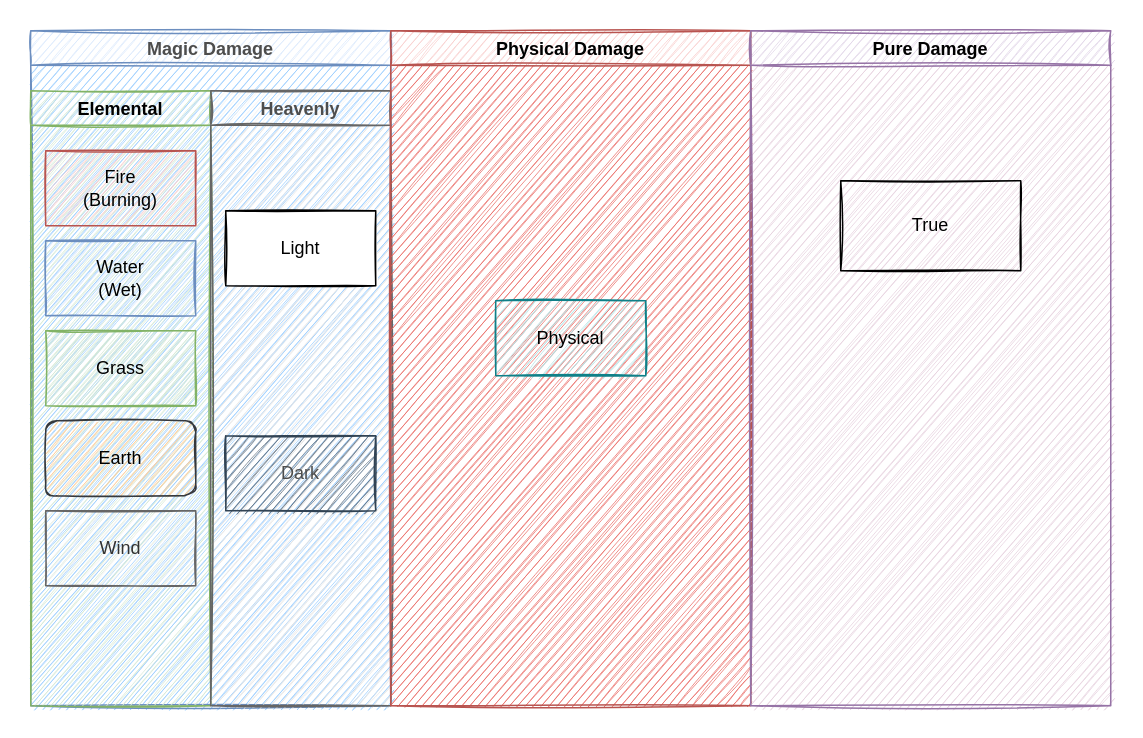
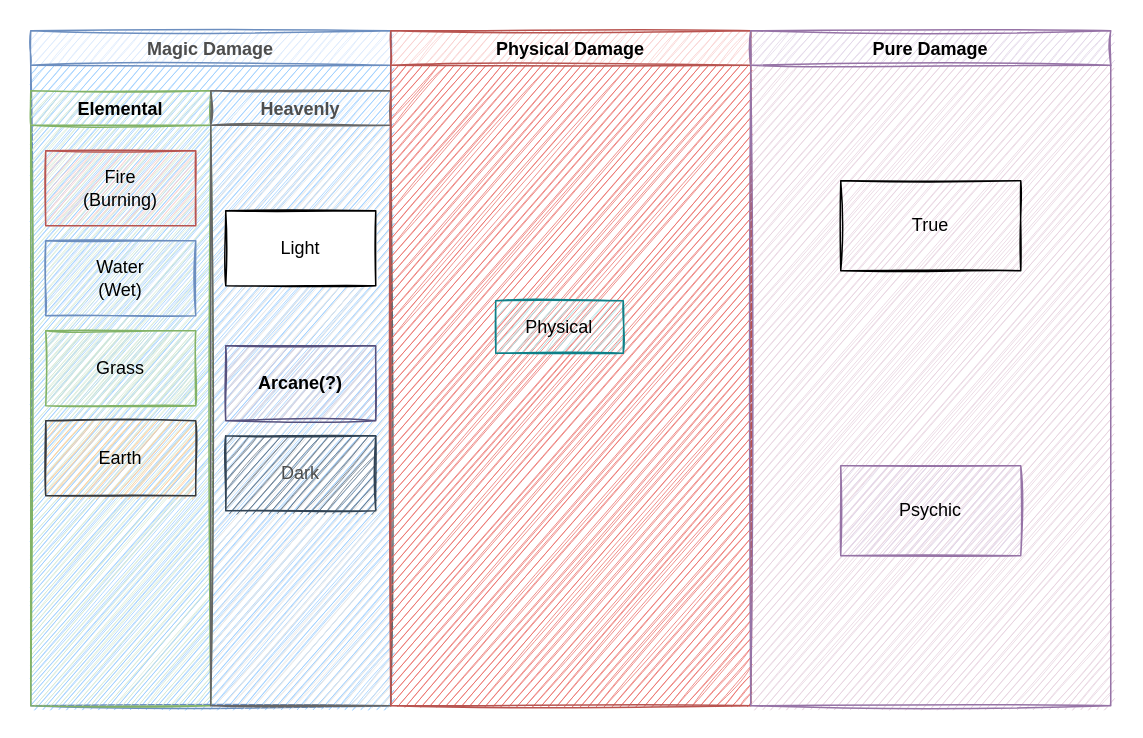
(571, 338) -> (560, 327)
none -> (301, 383)
(121, 458) -> (121, 458)
none -> (931, 511)
(121, 548) -> none
